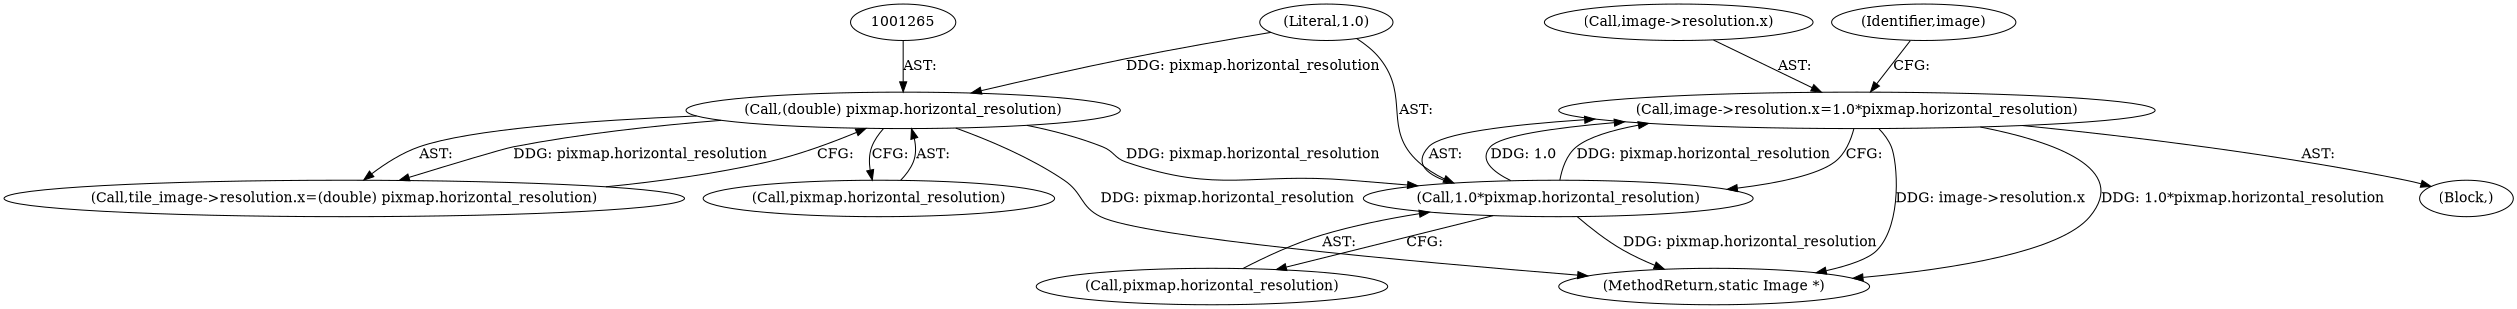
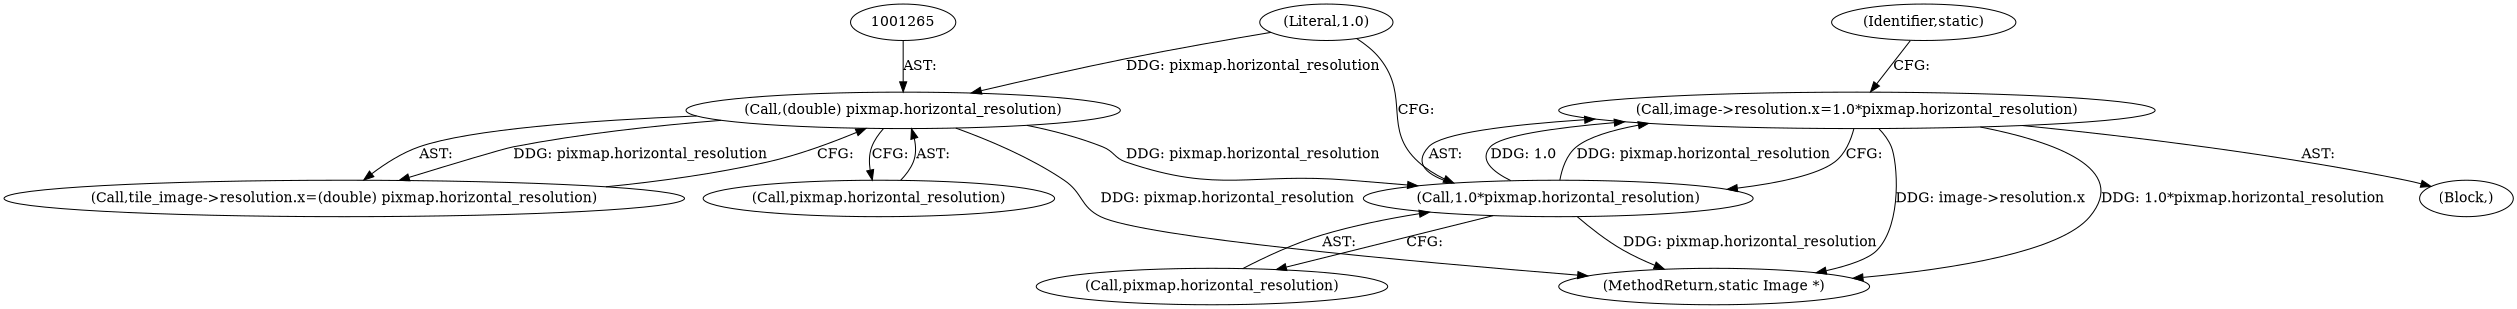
(1679, 22) -> none
(1924, 22) -> (1924, 22)
(1419, 110) -> (1419, 110)
